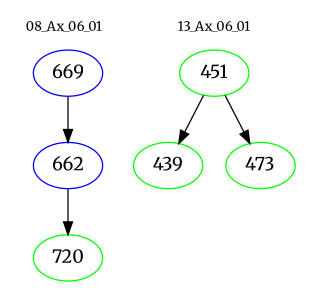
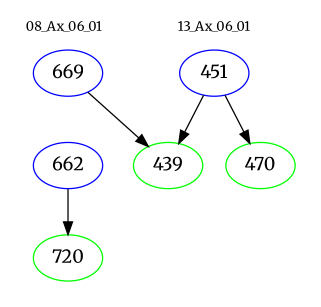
(214, 73) -> (214, 73)
(68, 113) -> (104, 107)
(261, 166) -> (261, 166)
